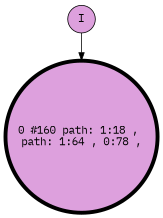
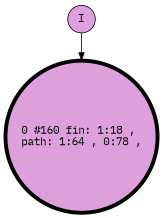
(82, 137) -> (82, 137)
